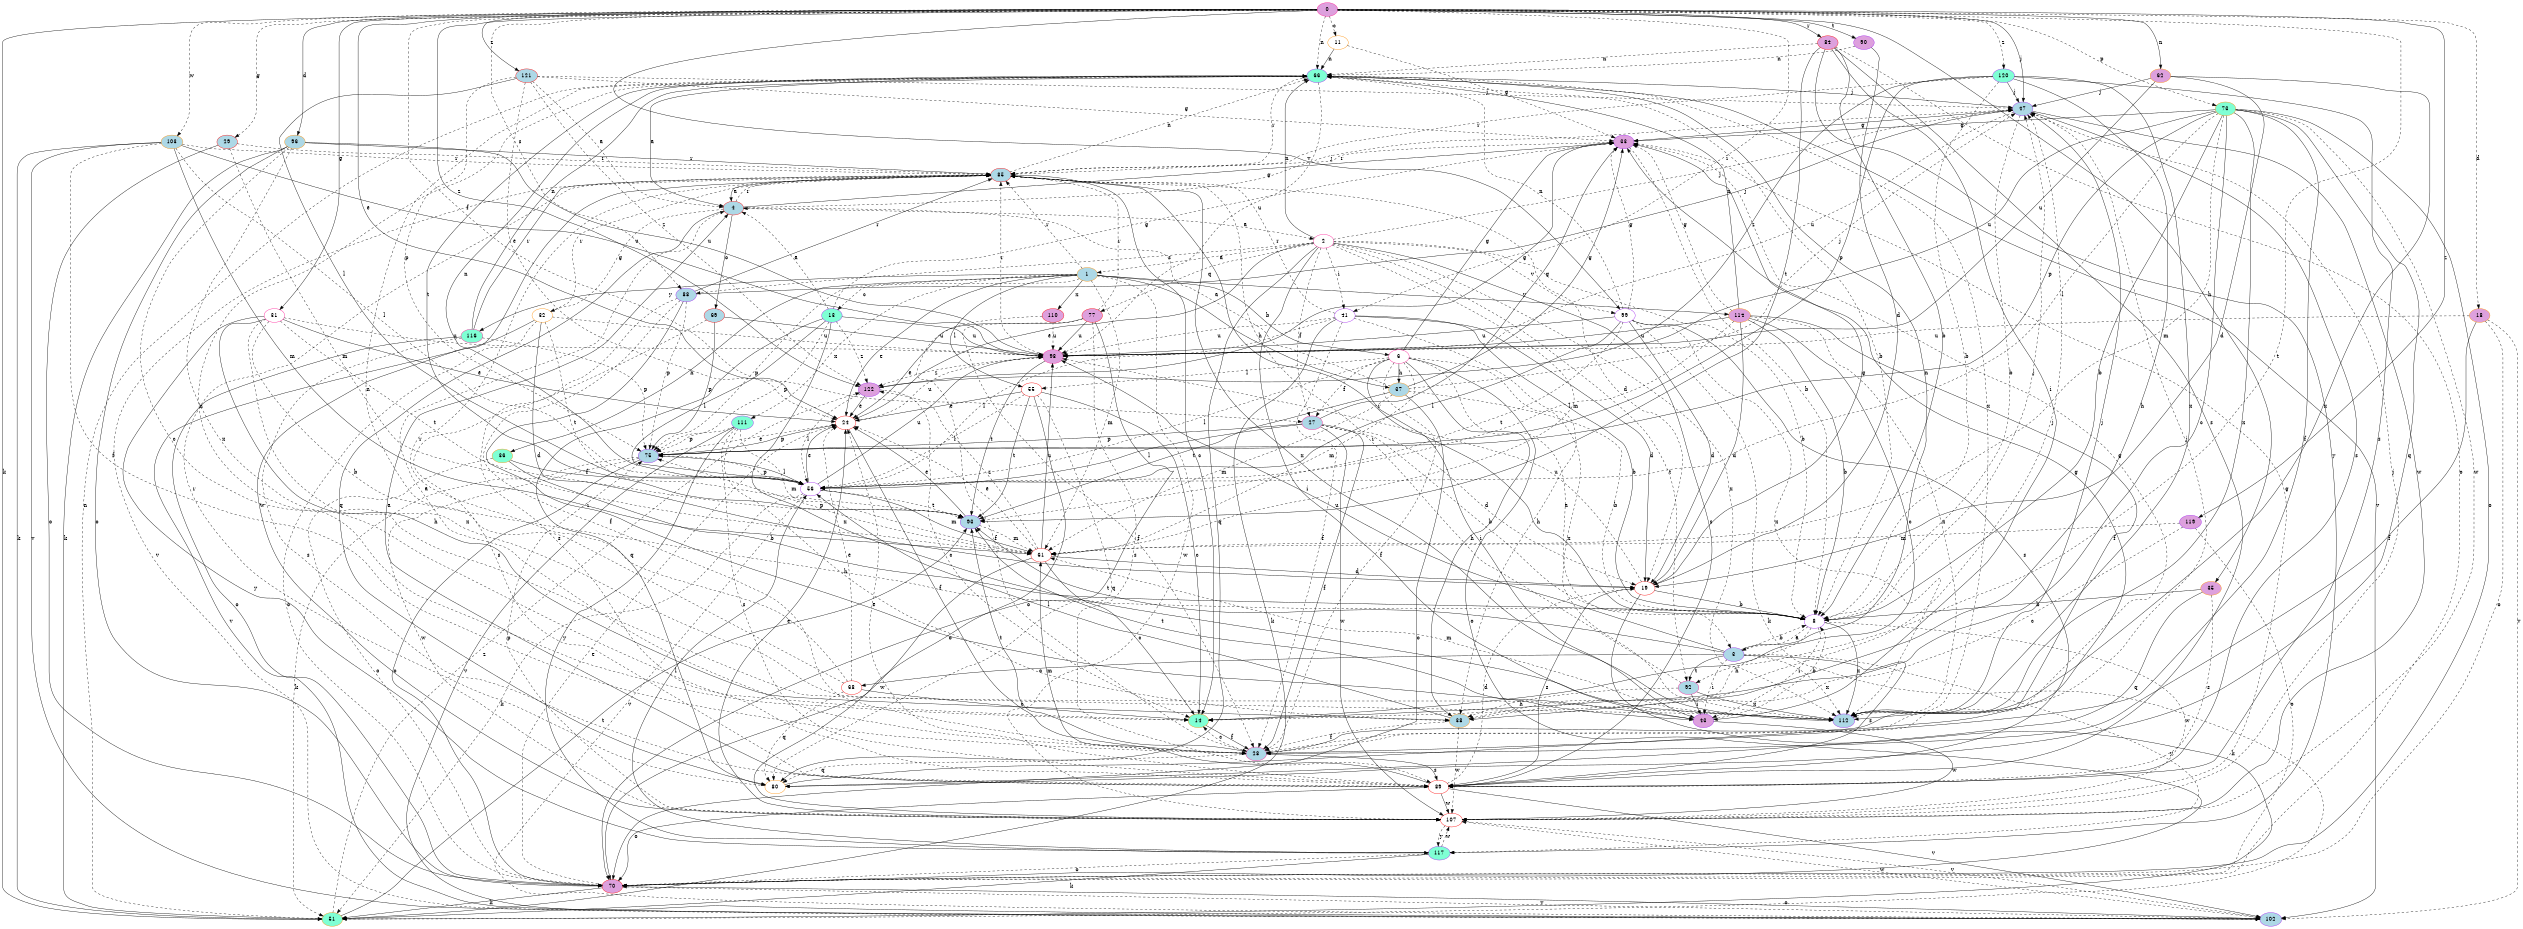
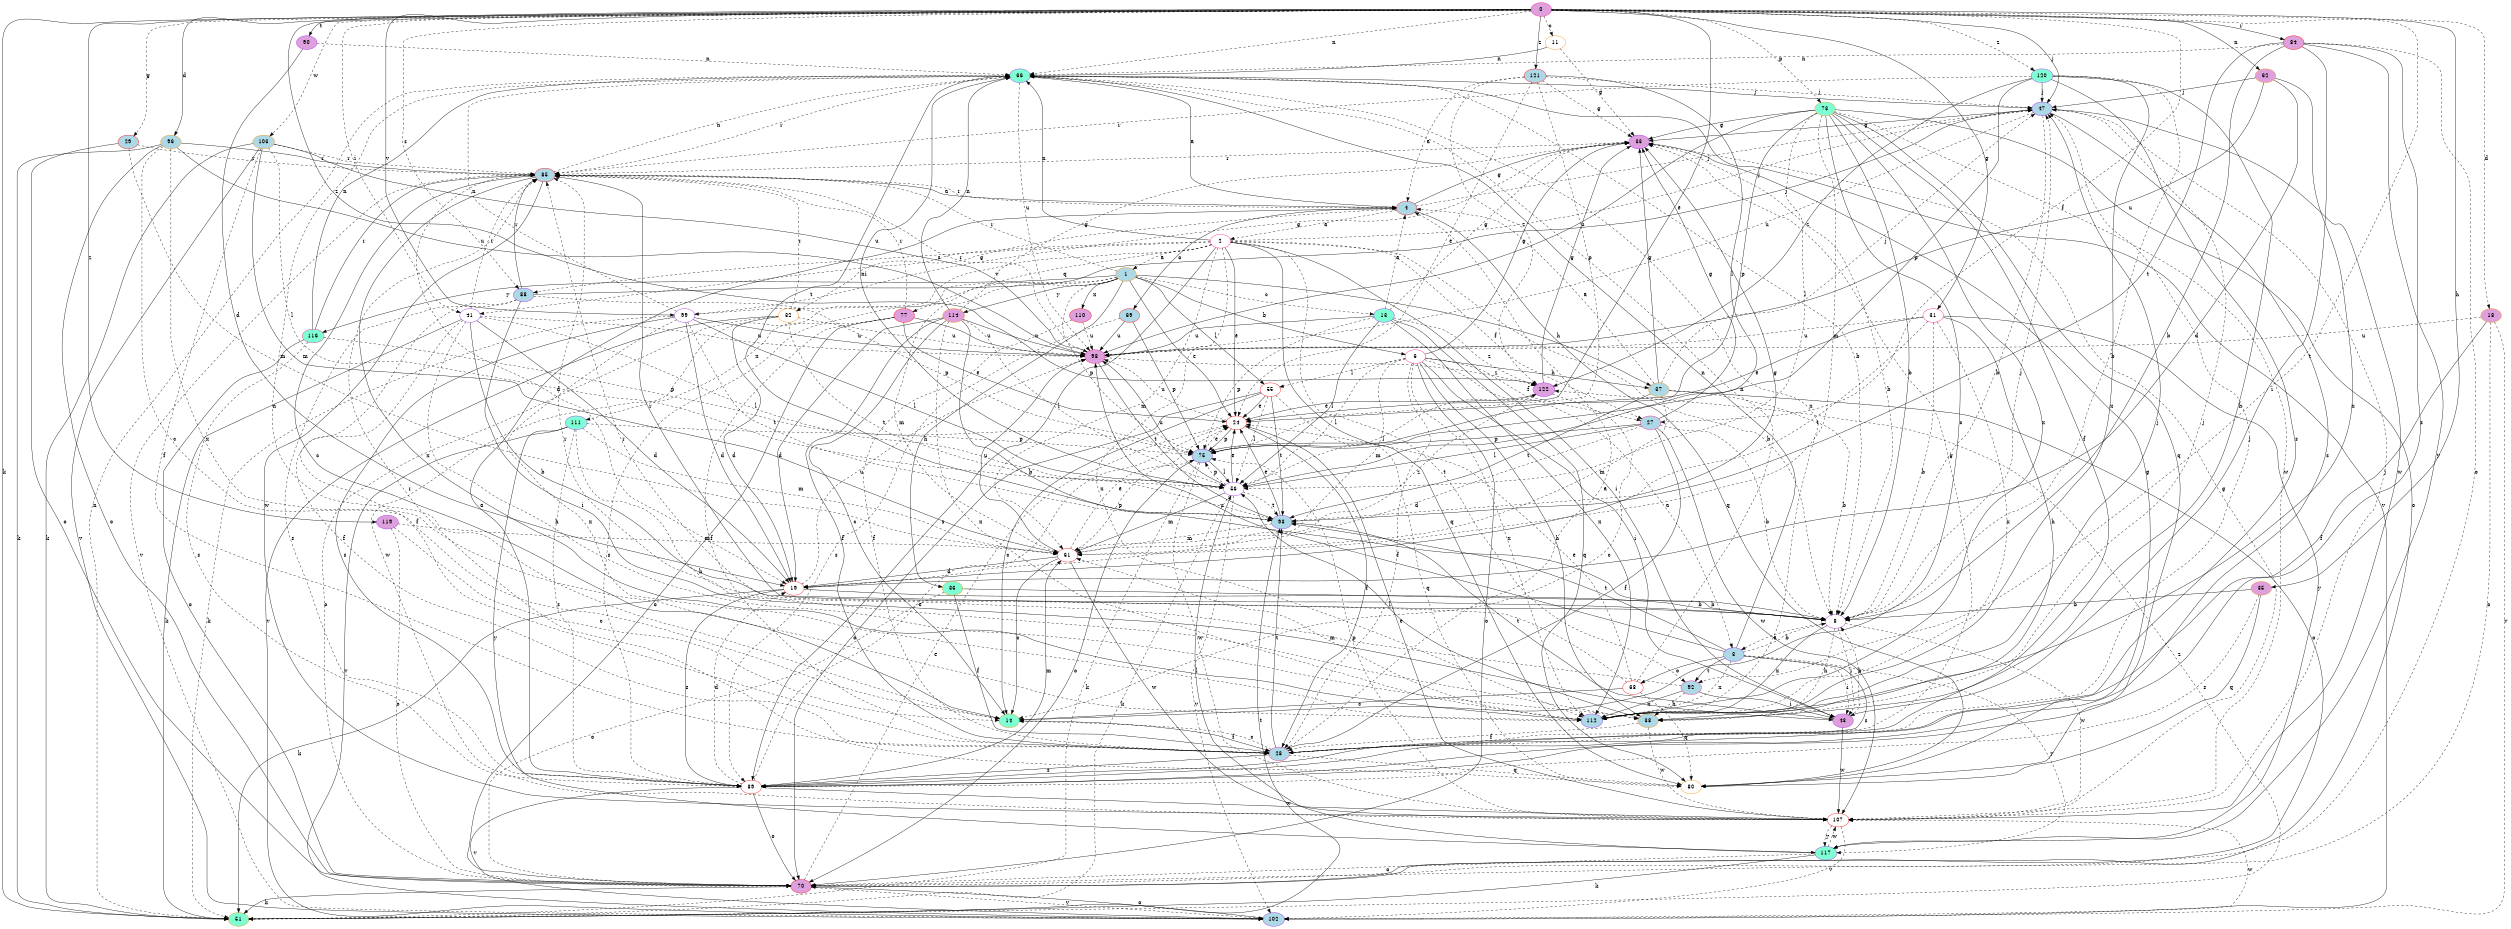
(596, 476) -> (1061, 734)
